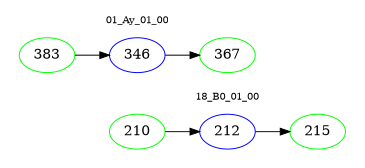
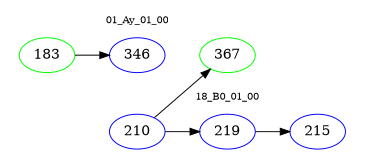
(47, 55) -> (47, 55)
(178, 55) -> (179, 97)
(137, 132) -> (137, 132)
(227, 132) -> (227, 132)
(318, 132) -> (318, 132)
